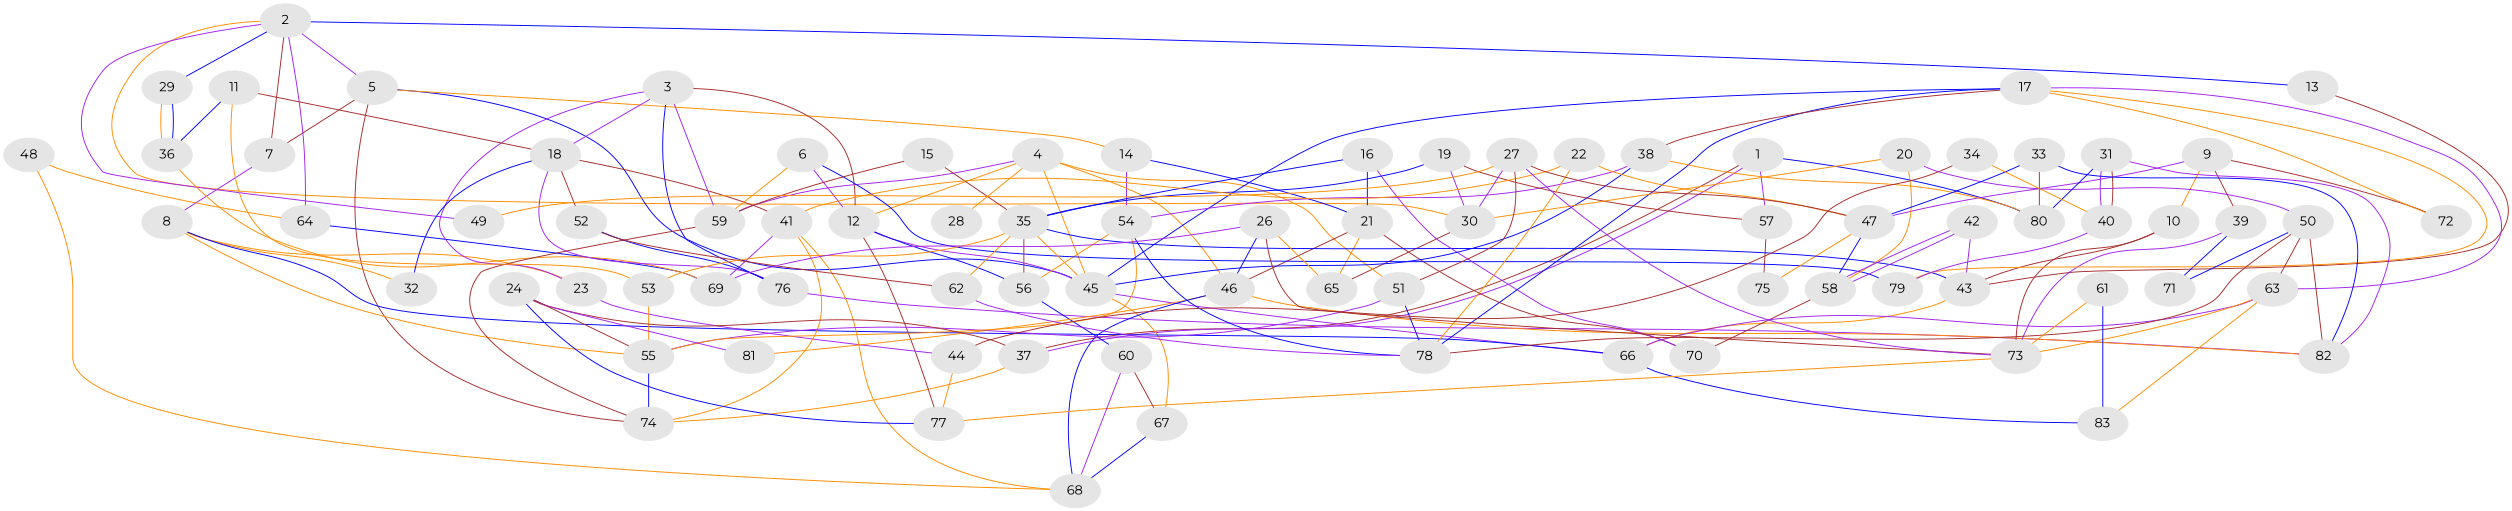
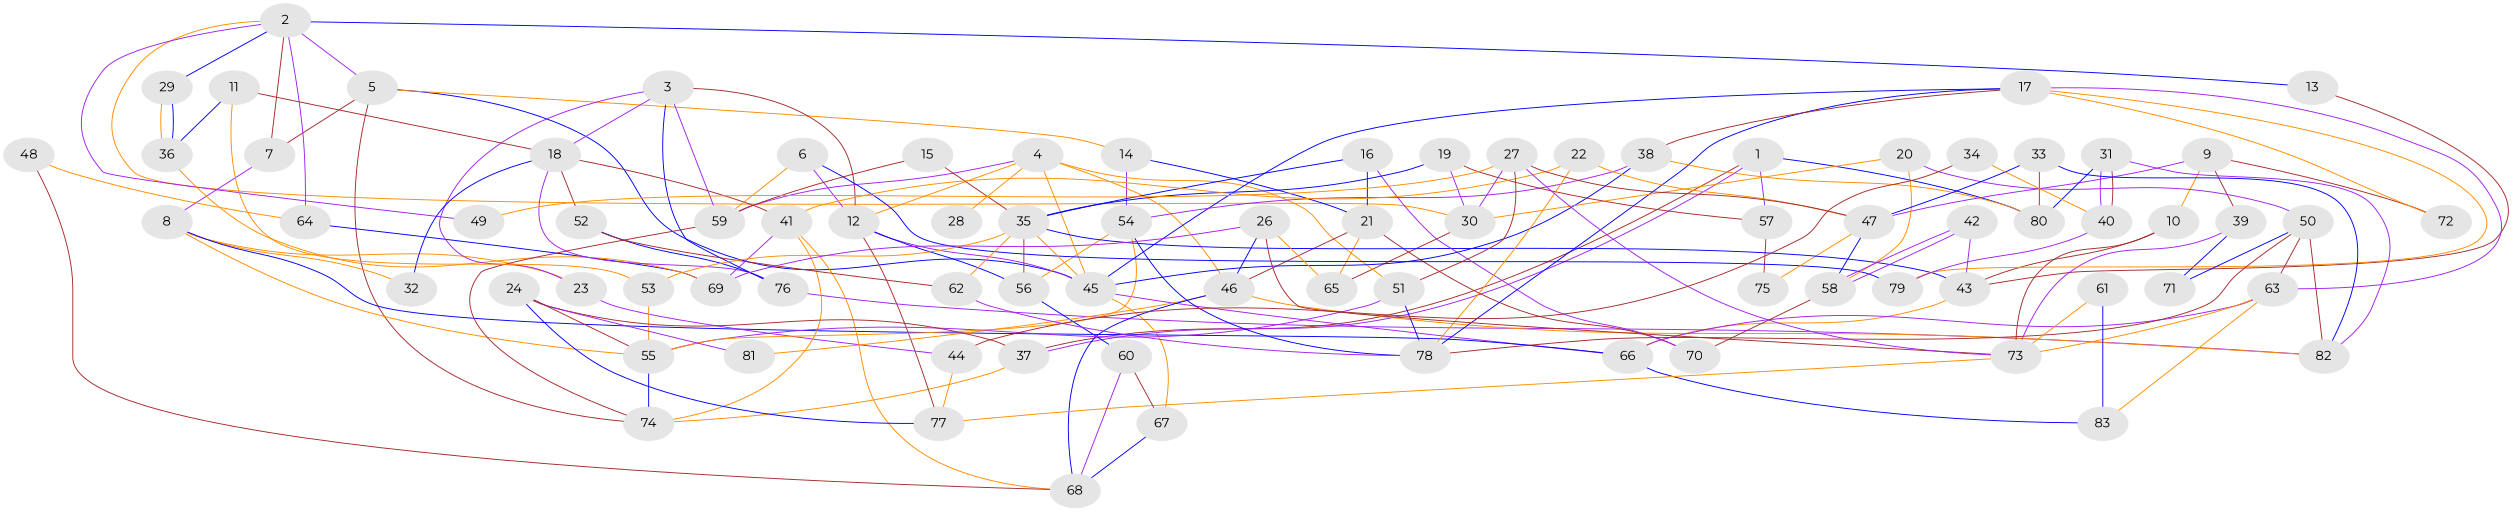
(455, 455) -> (455, 455)
